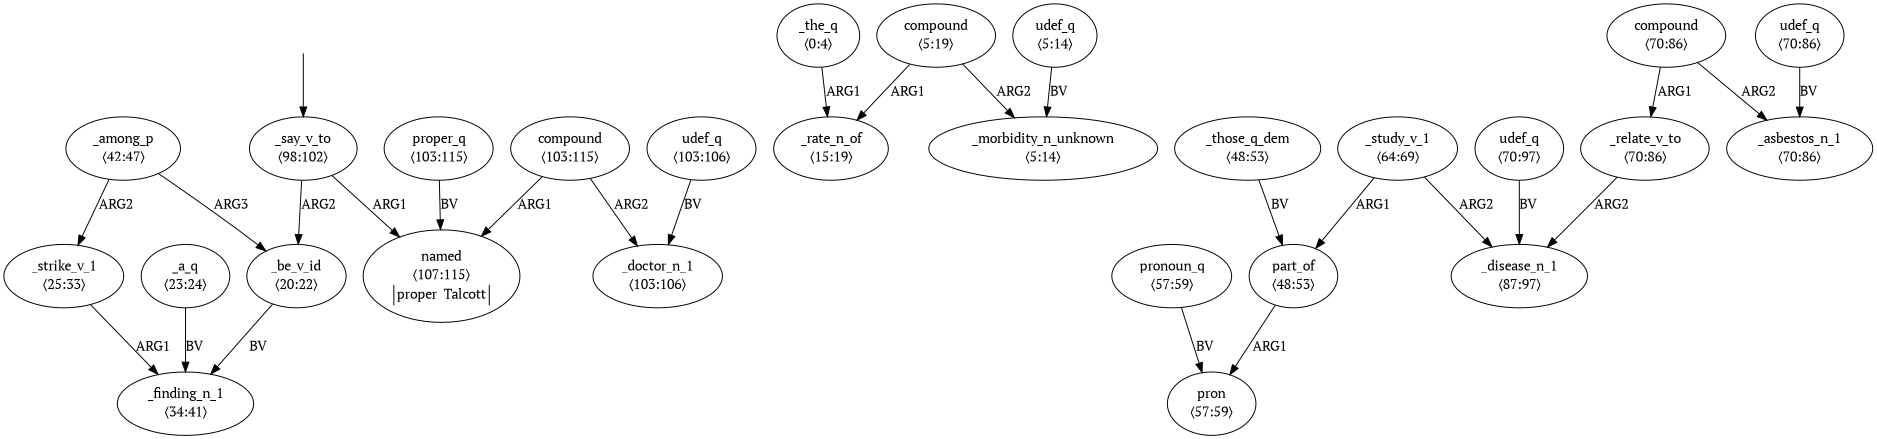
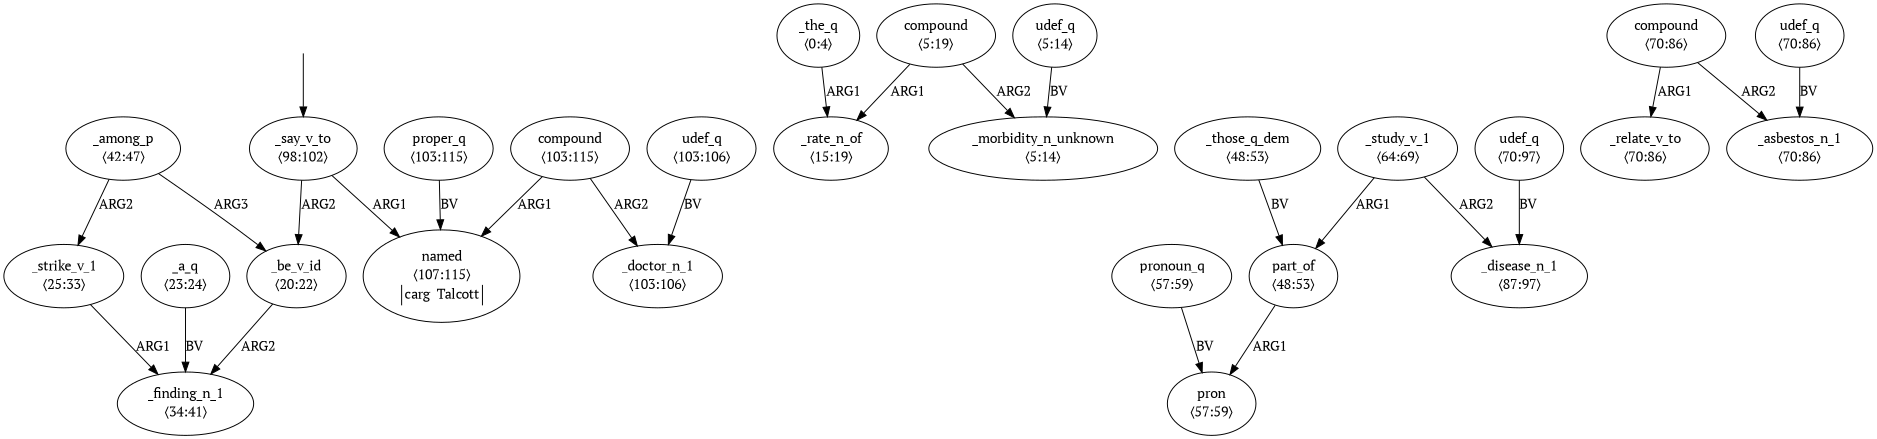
(1586, 209) -> none
(417, 295) -> (418, 295)
(259, 347) -> (259, 347)
